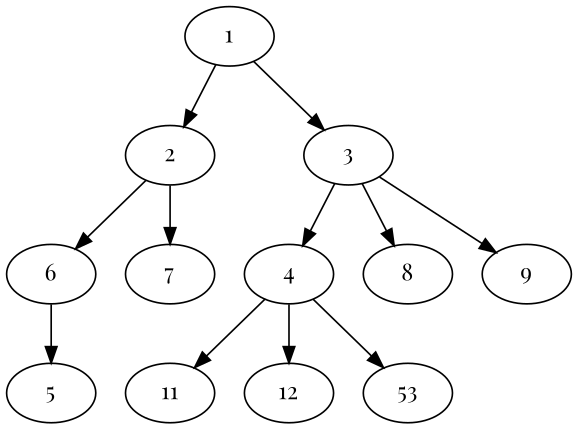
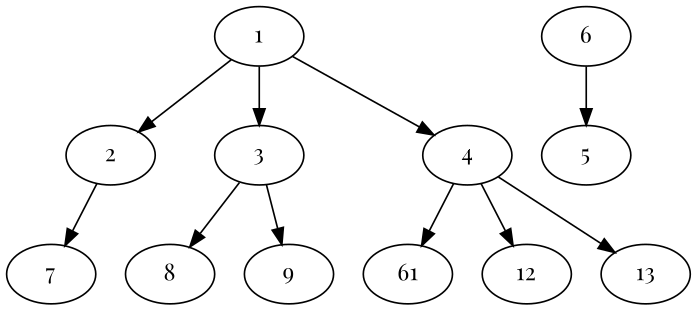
(323, 207) -> (356, 92)
(117, 209) -> none
(170, 393) -> (408, 274)
(408, 393) -> (646, 274)
